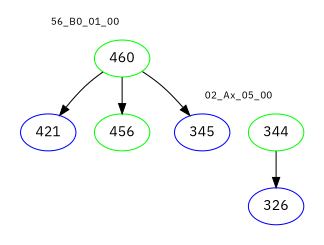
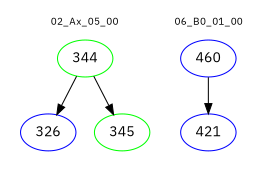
(85, 22) -> (209, 22)
(122, 59) -> (208, 59)
(173, 96) -> (101, 91)
(122, 132) -> none
(202, 132) -> (122, 132)
